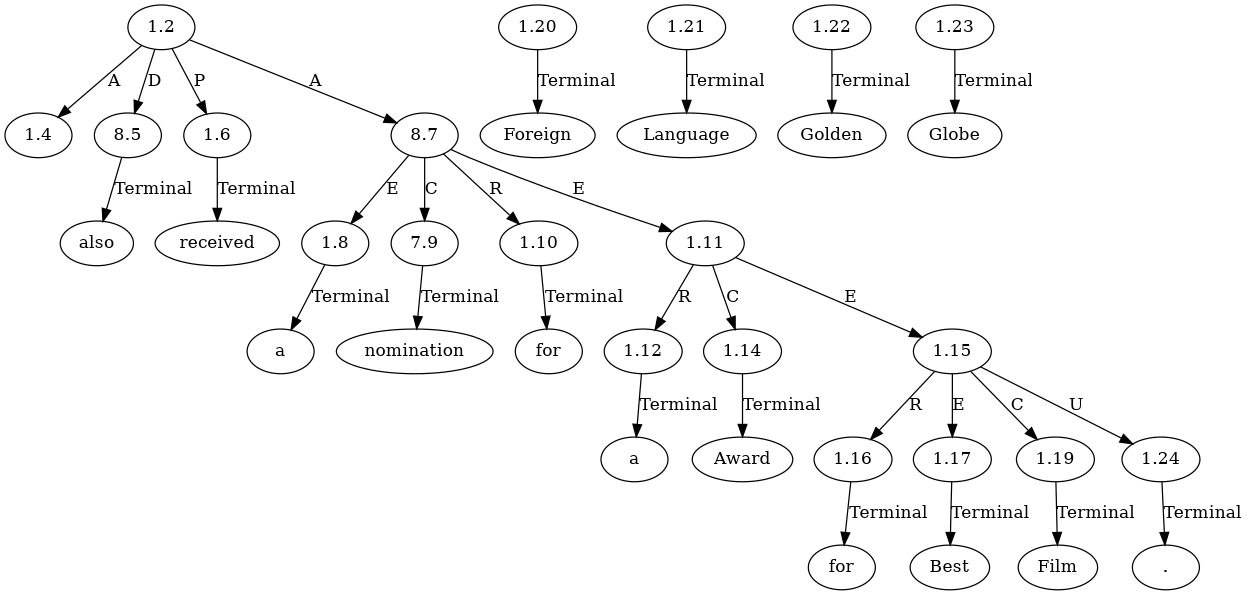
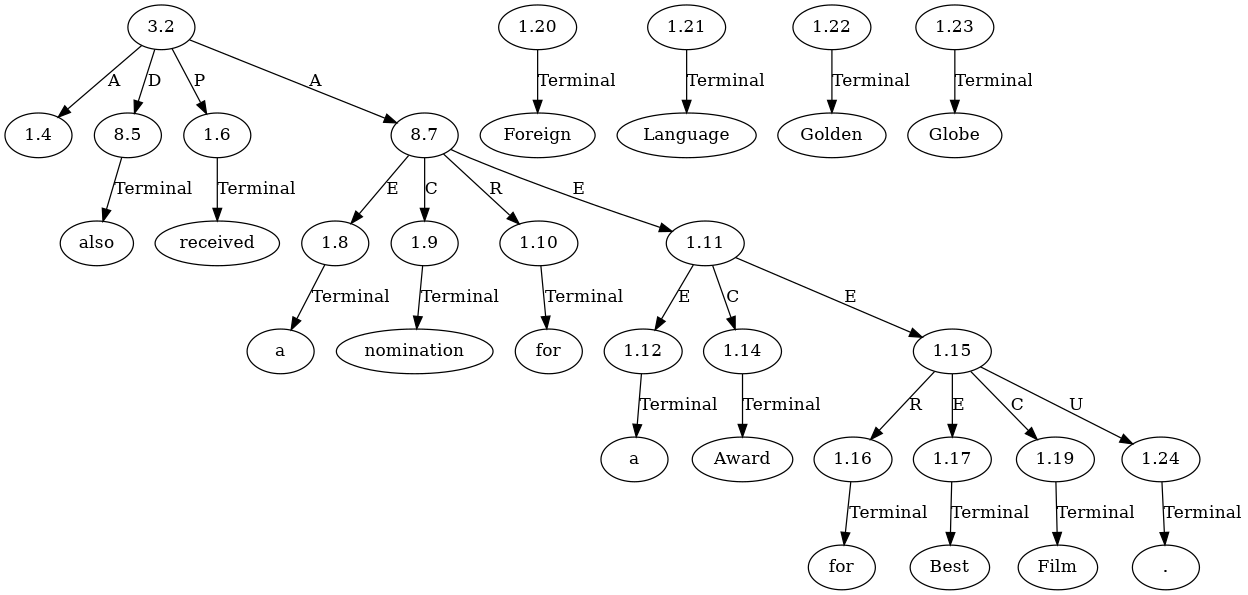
(161, 27) -> (161, 27)
(425, 243) -> (425, 243)
(685, 297) -> (685, 297)
